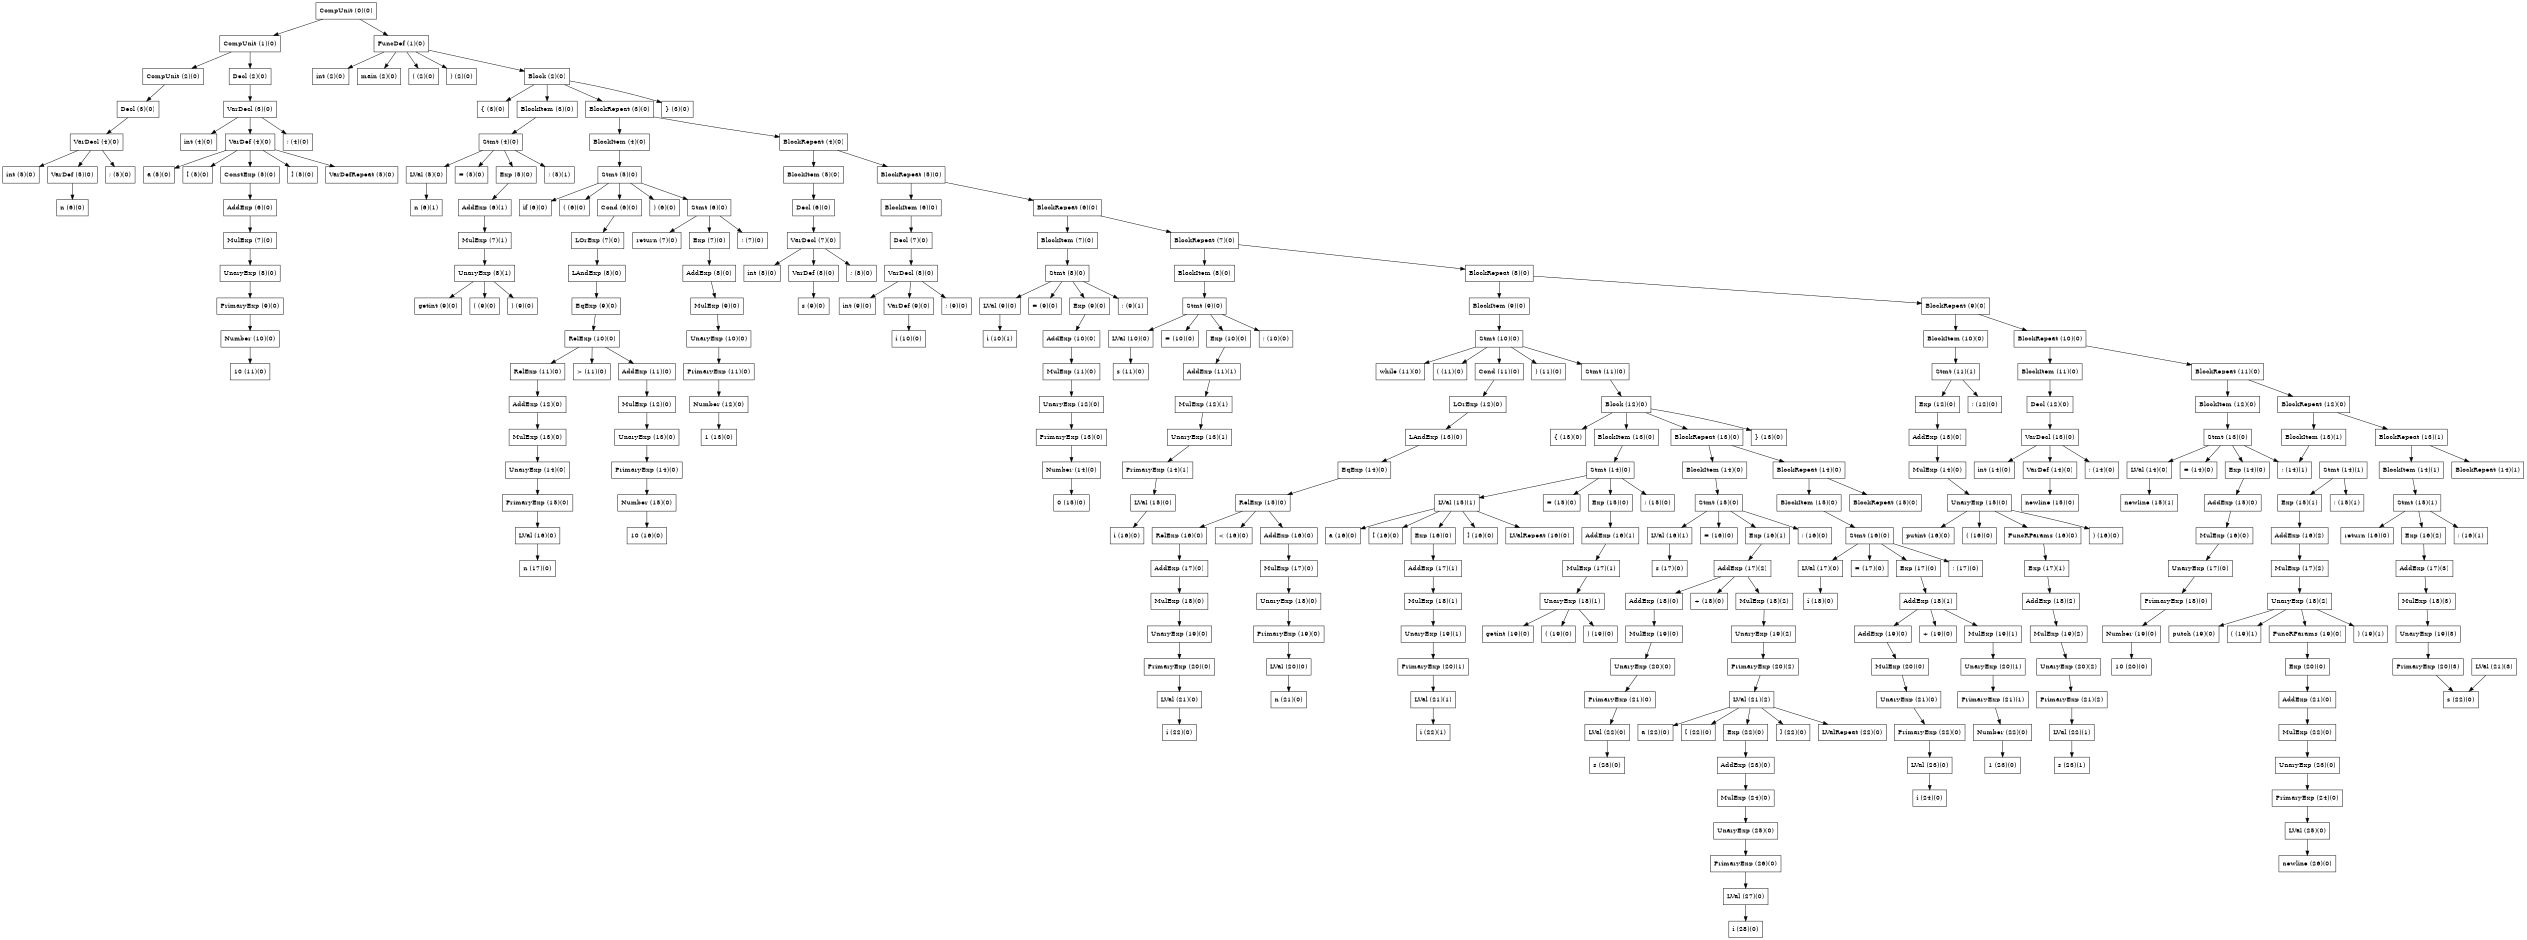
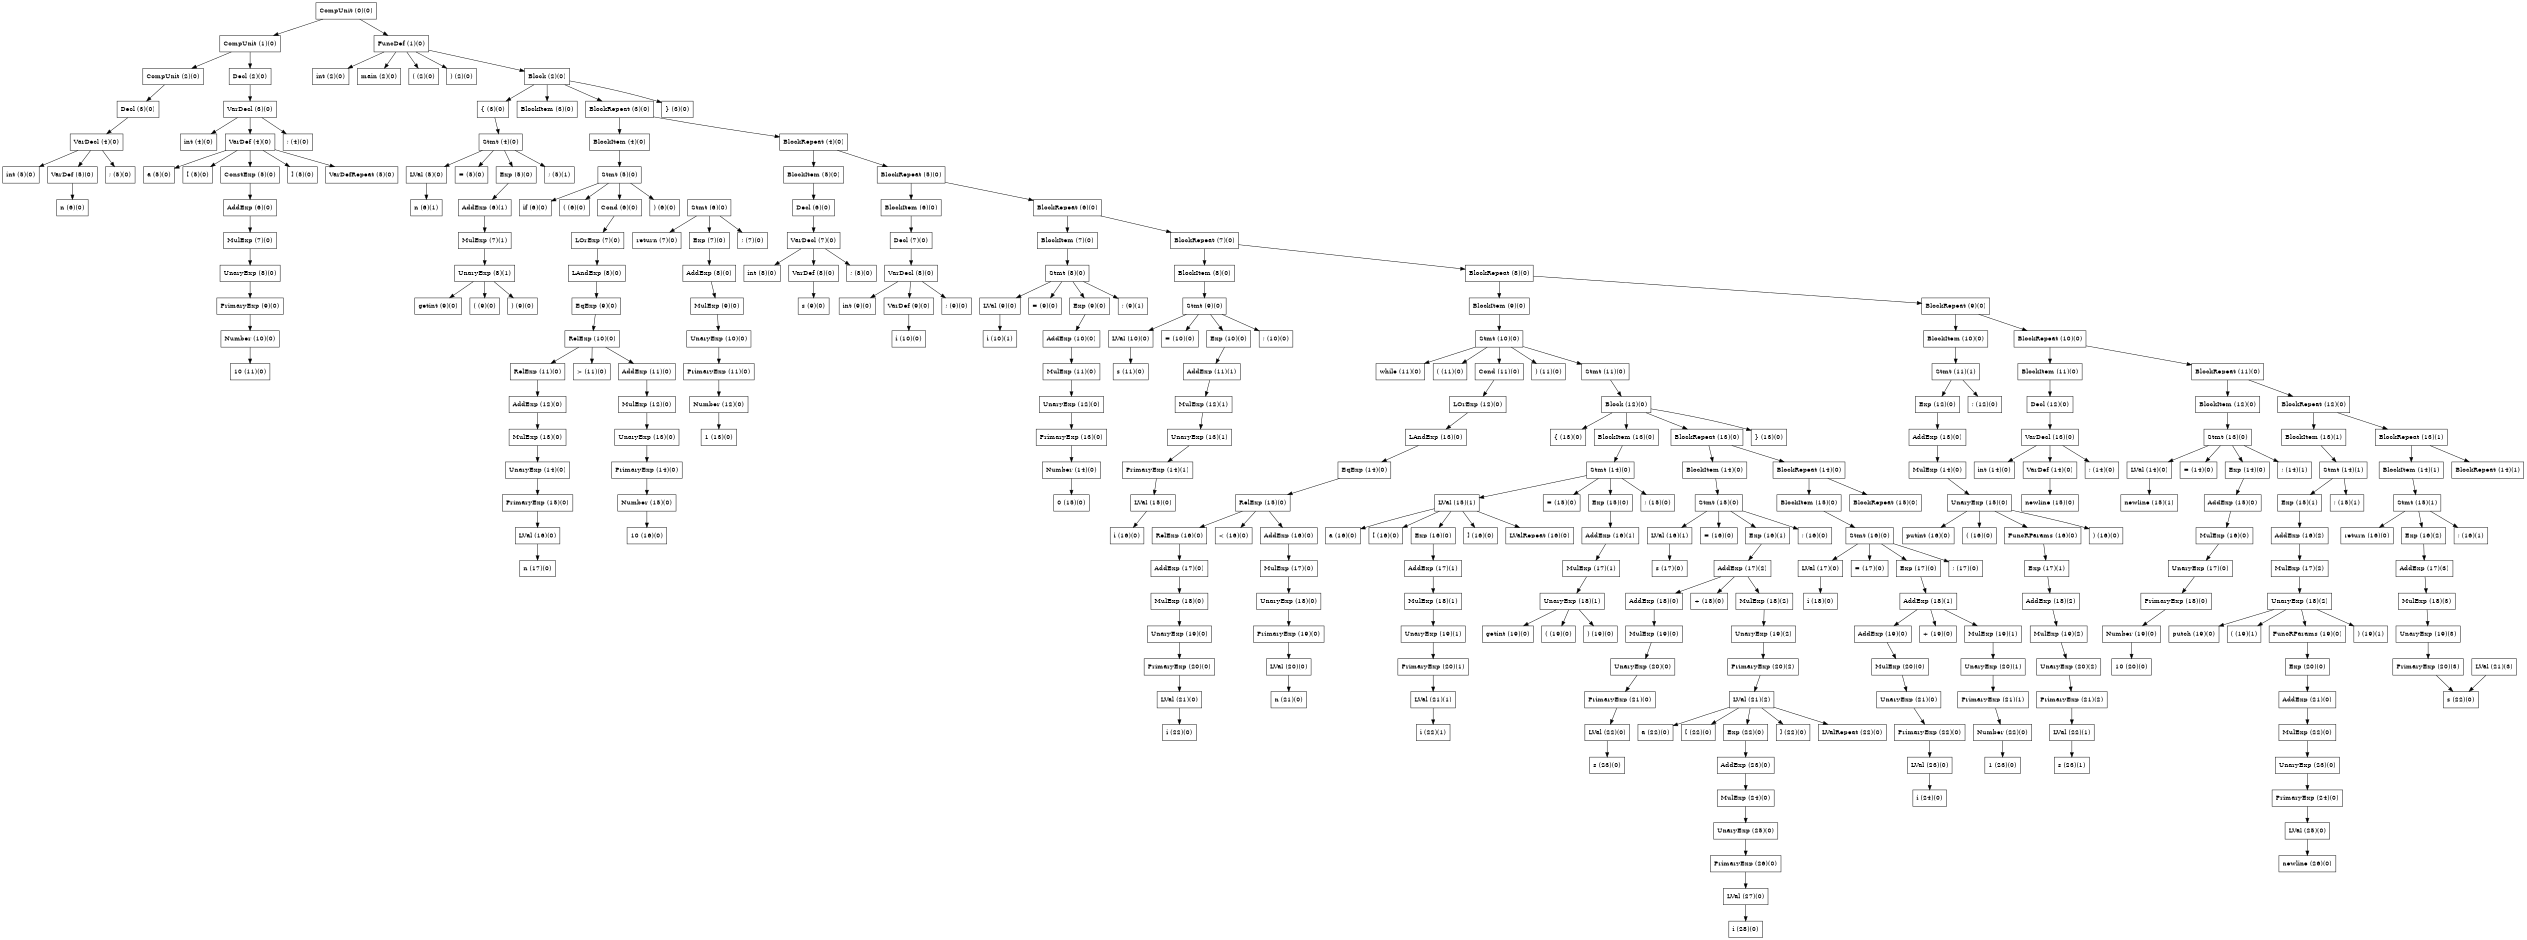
(526, 124) -> (496, 124)
(662, 191) -> none
(2305, 452) -> (2327, 452)
